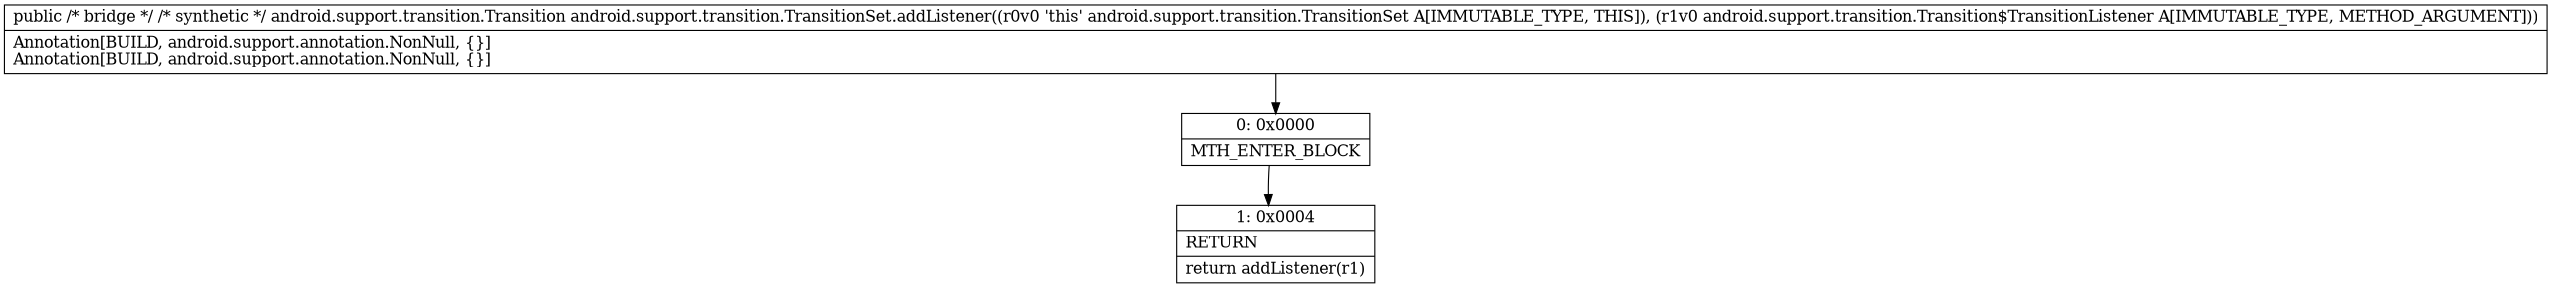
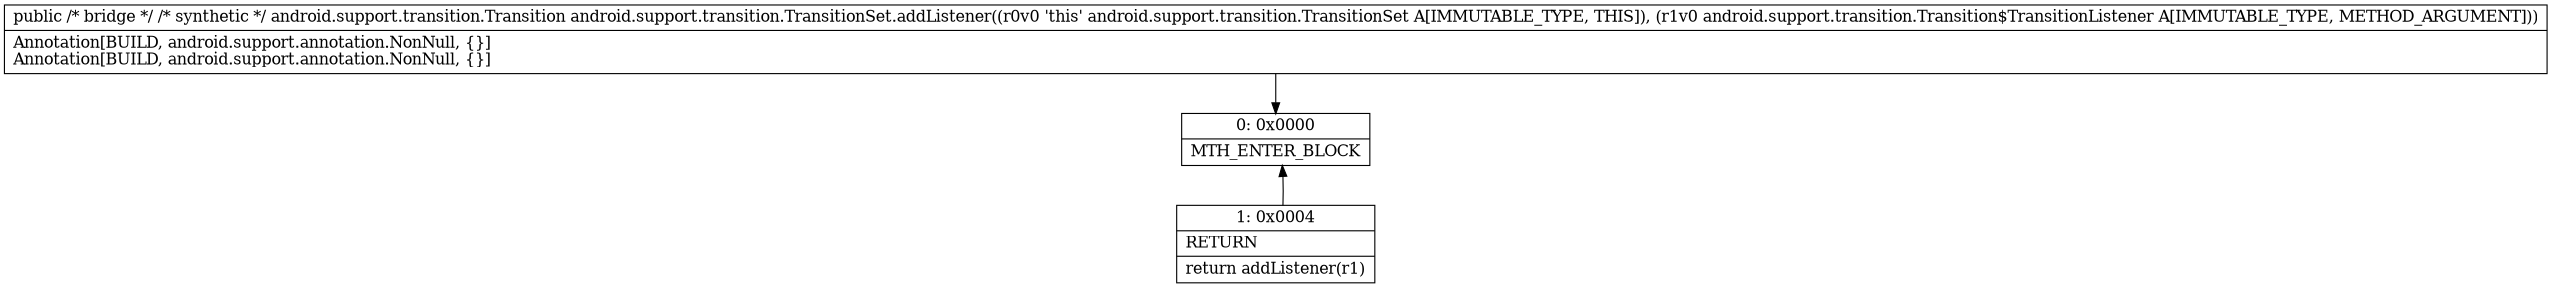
(1268, 180) -> (1283, 191)
